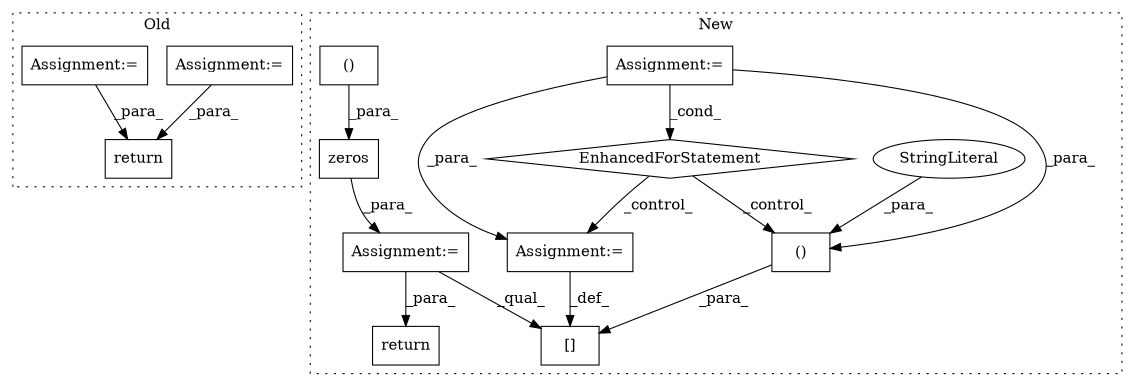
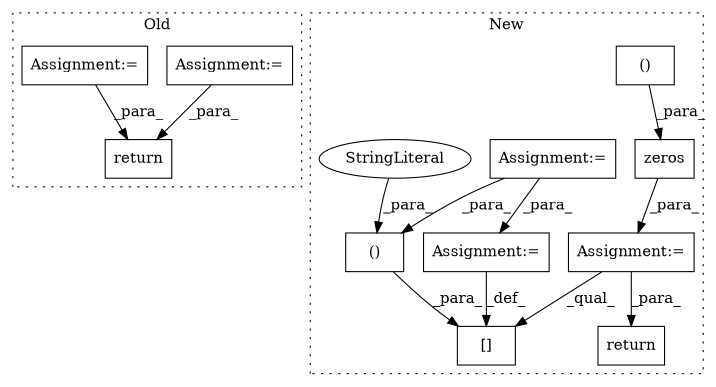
(670, 159) -> none
